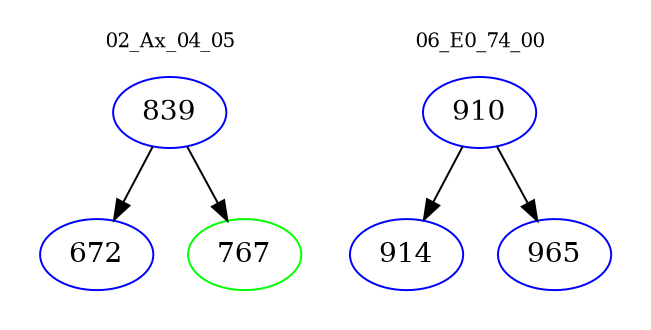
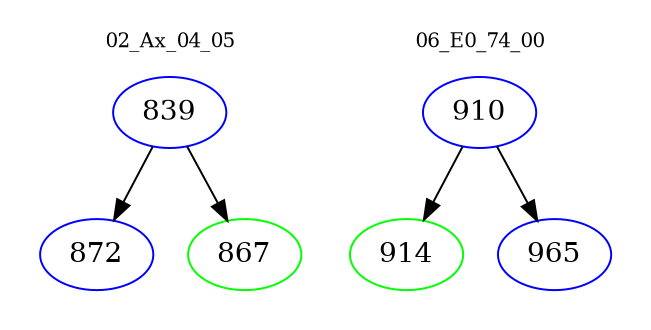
(97, 255) -> (97, 255)
(245, 255) -> (245, 255)
(407, 255) -> (407, 255)
